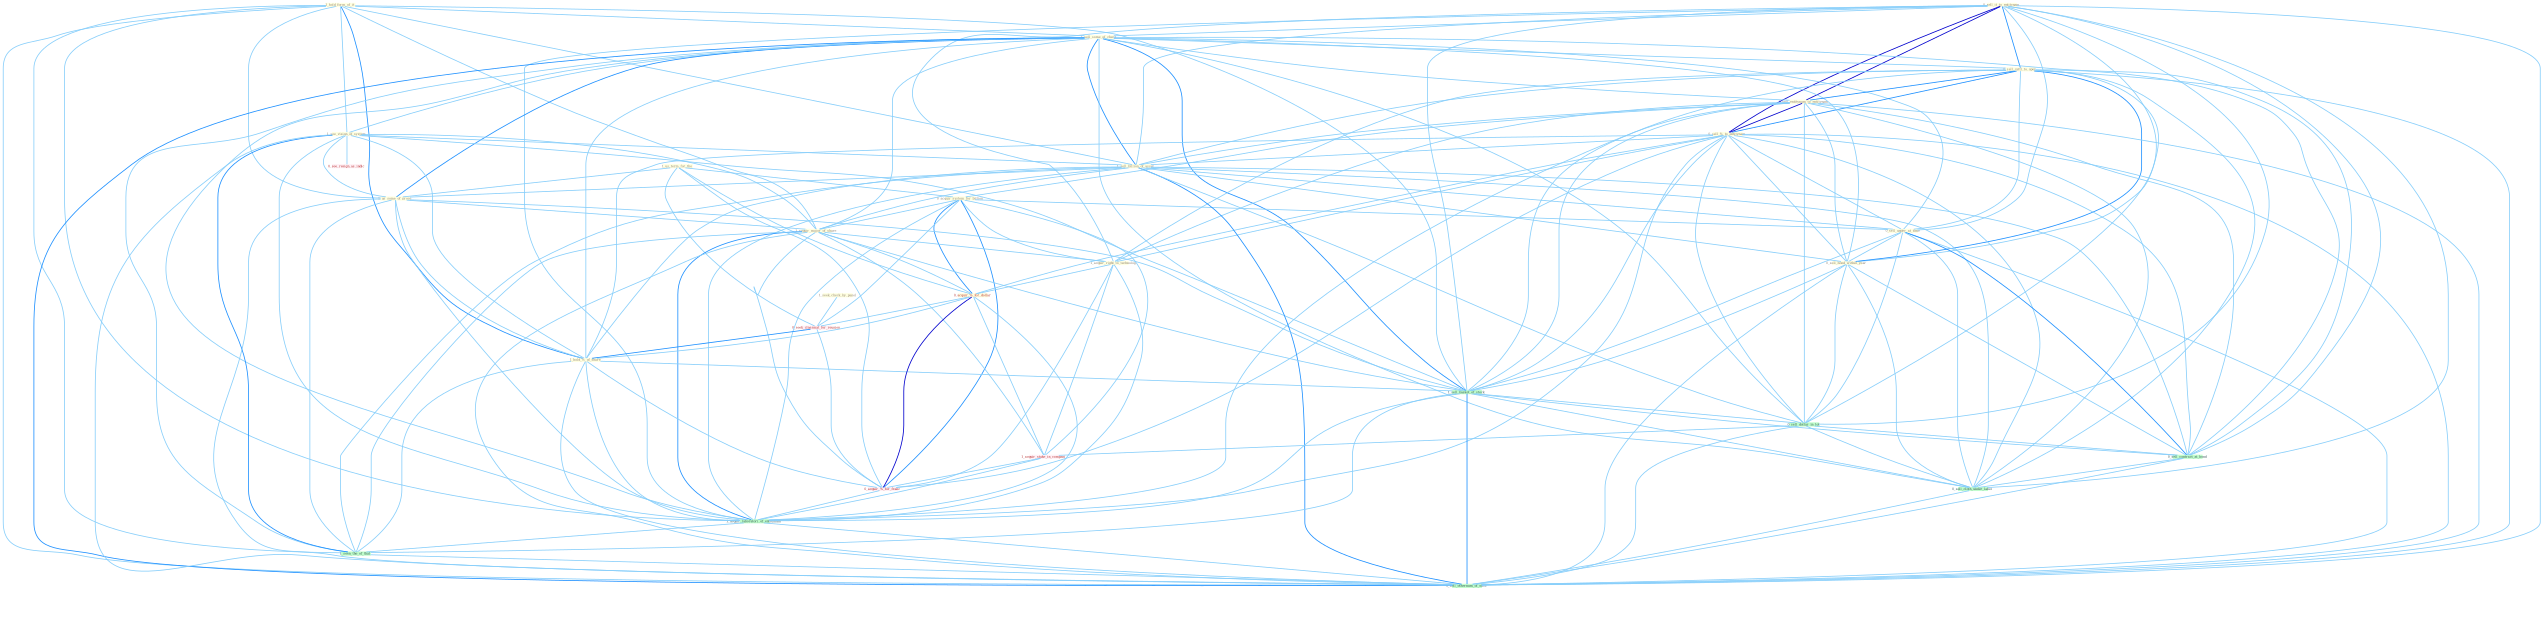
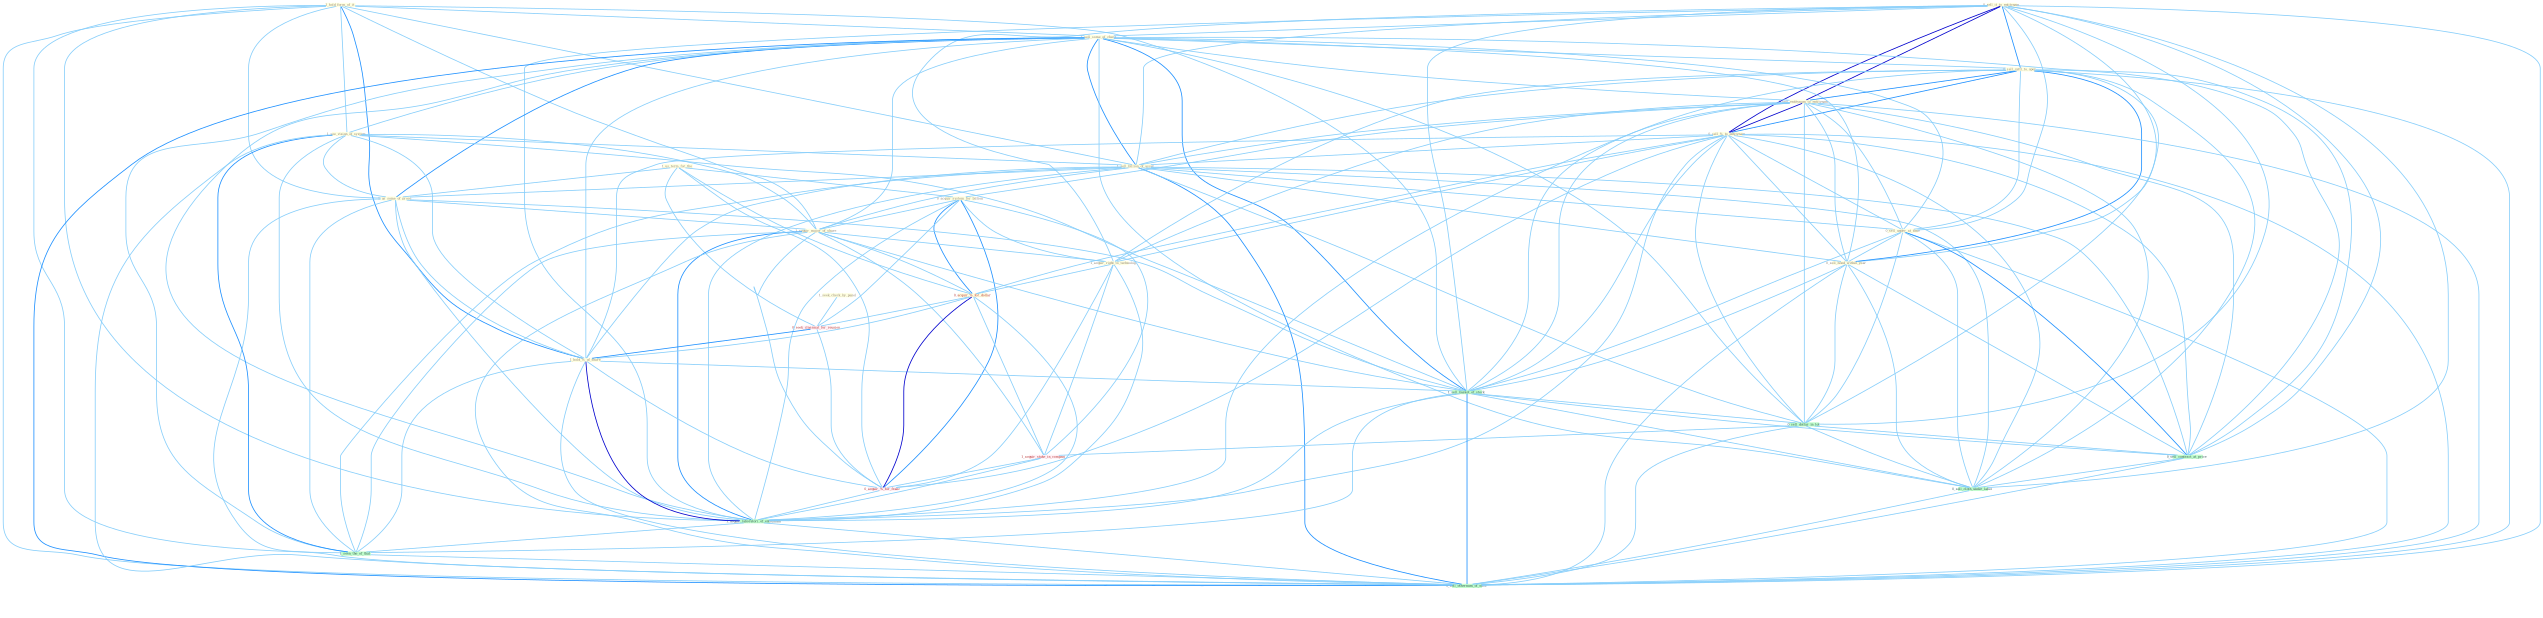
(347, 166) -> none
(1432, 215) -> (1865, 157)
(2188, 457) -> (2188, 457)
(626, 479) -> (626, 479)
